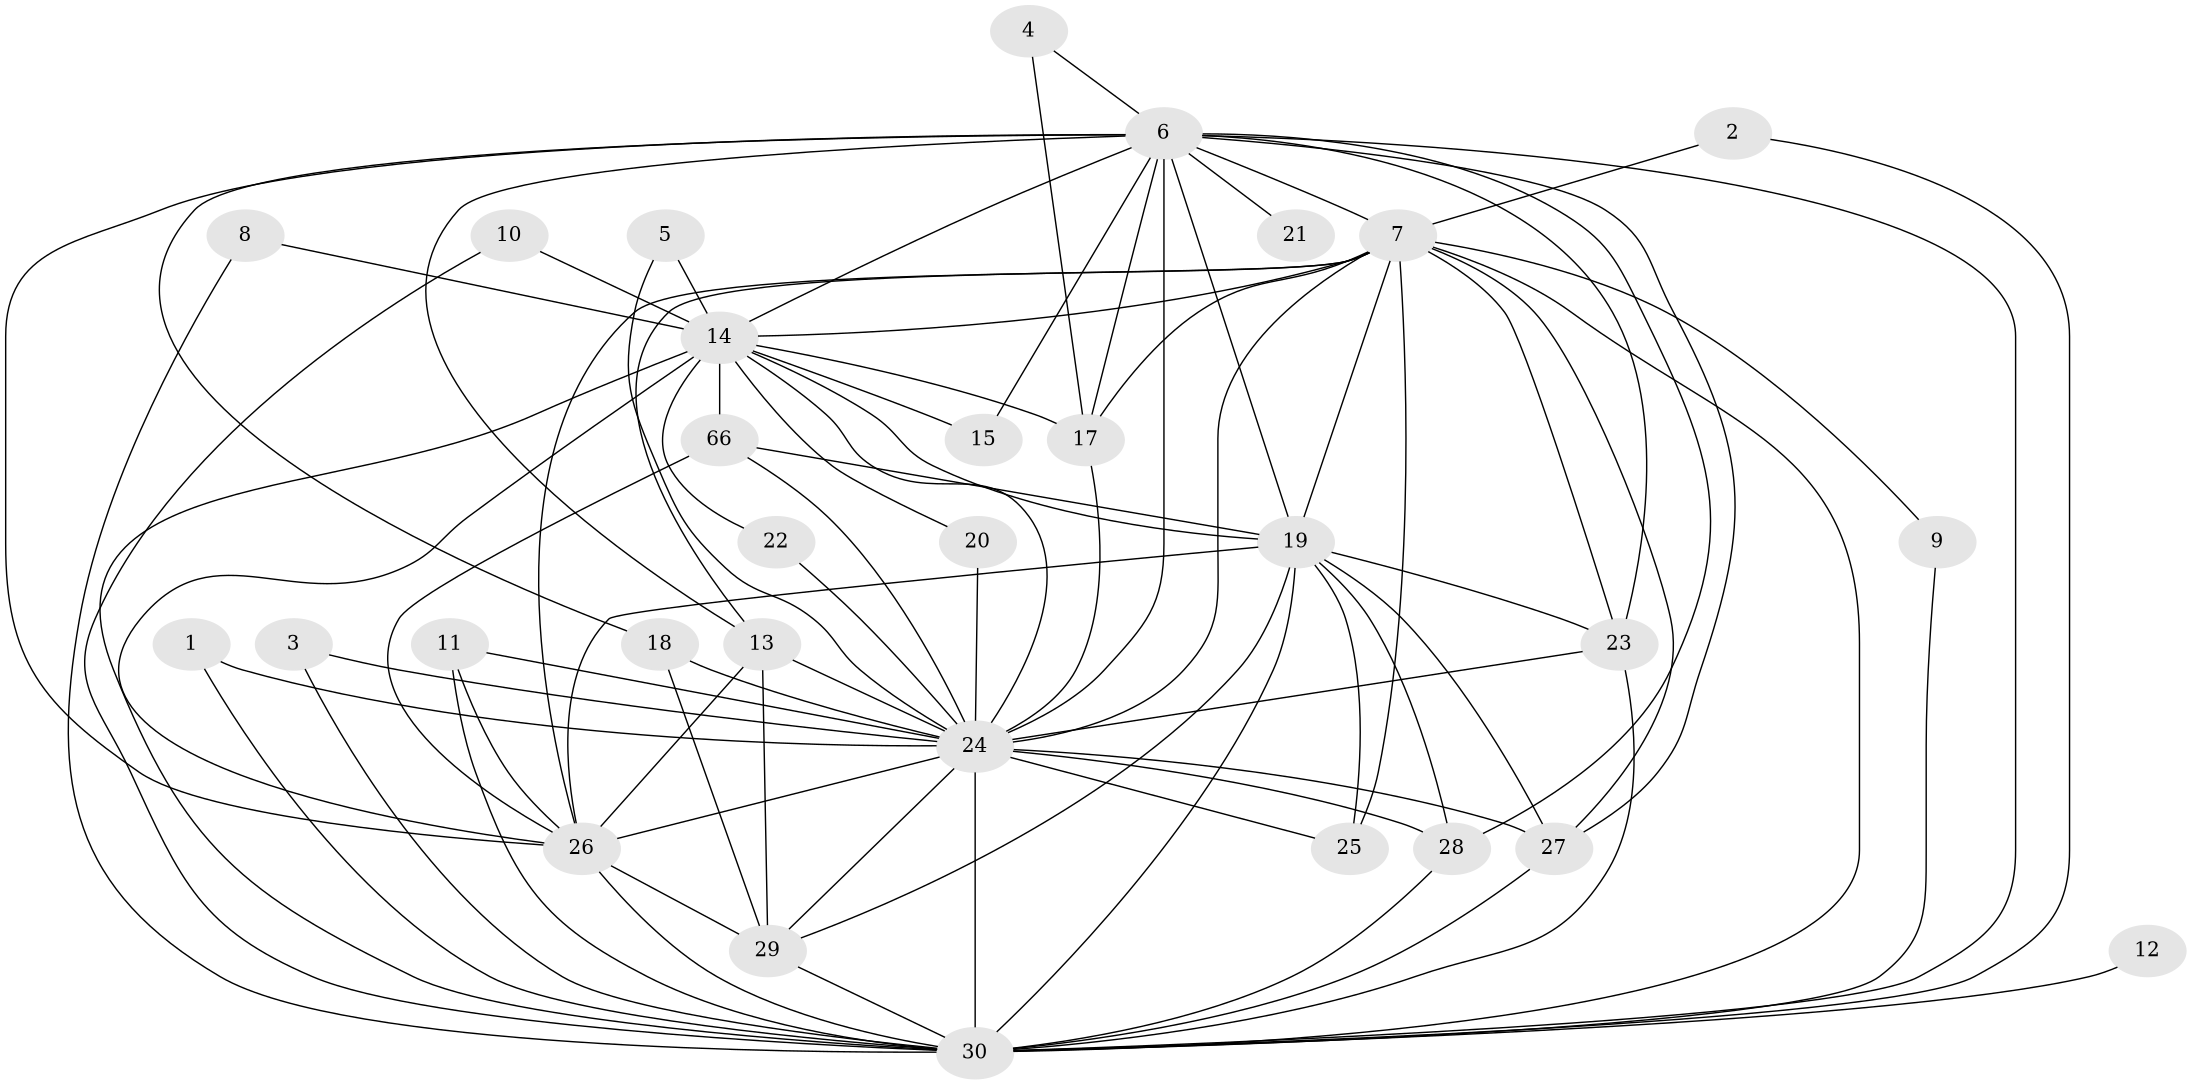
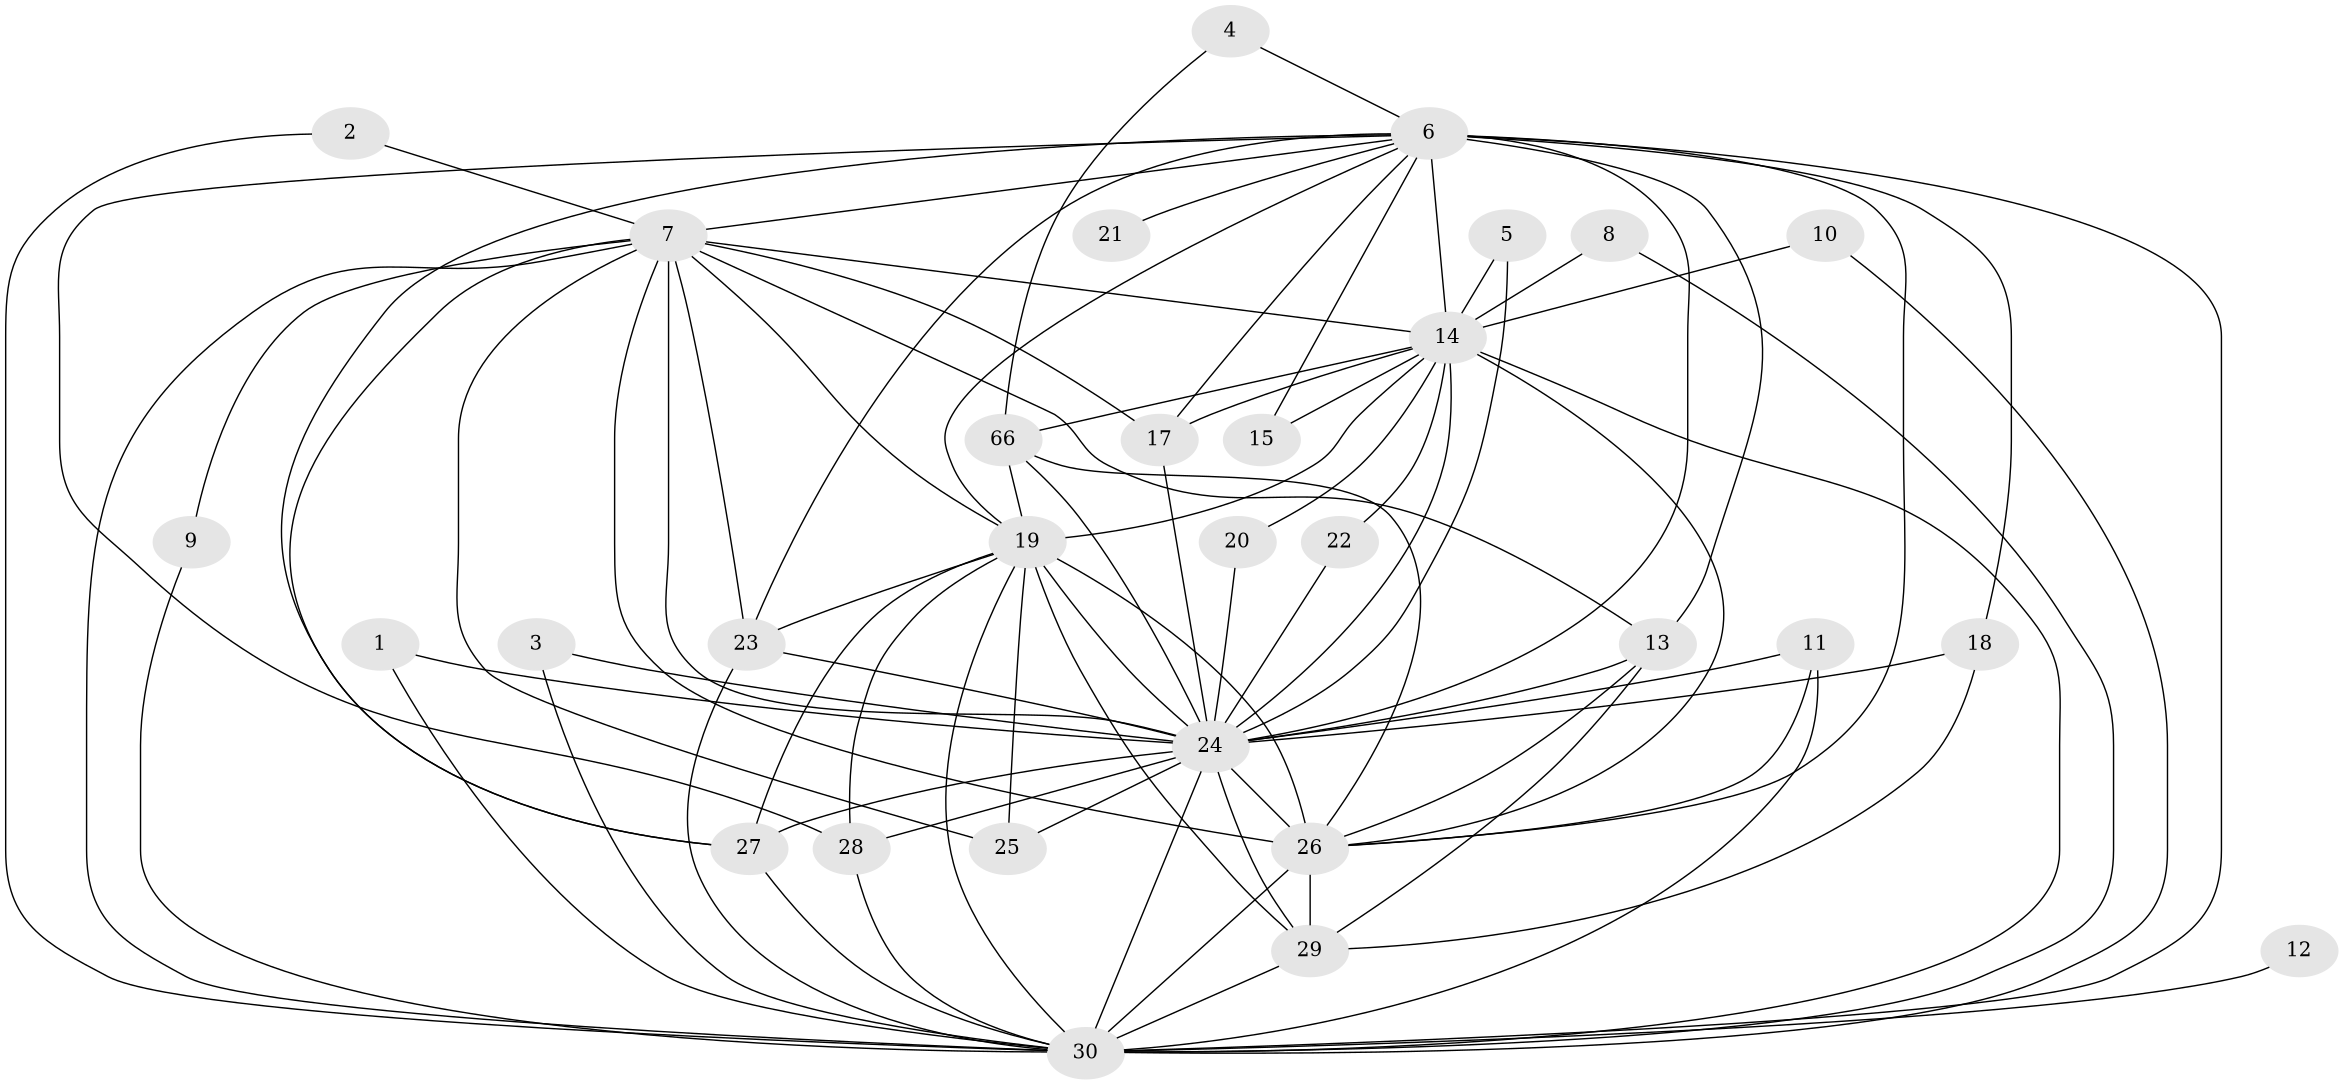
(1057, 236) -> (1052, 227)
none -> (1111, 650)
